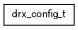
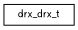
(39, 15) -> (39, 15)
